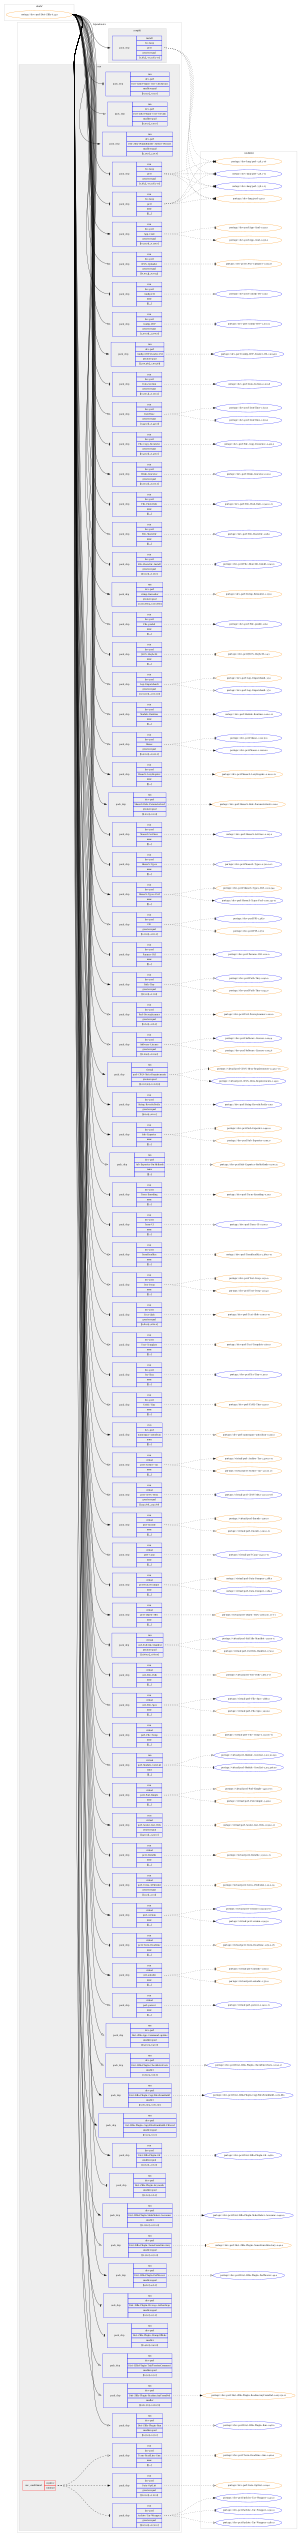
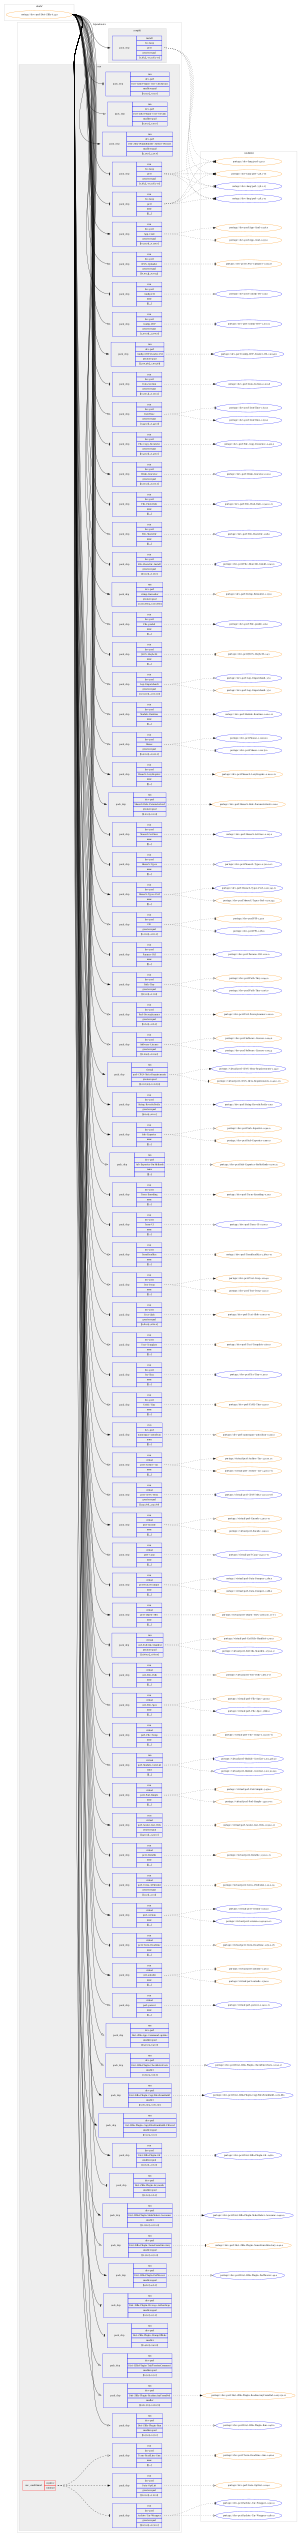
(249, 2498) -> none
